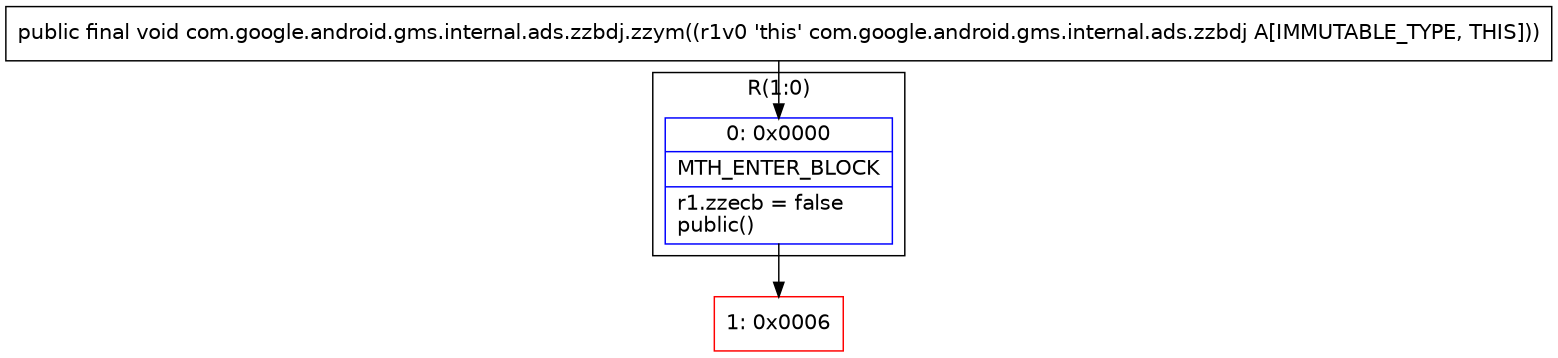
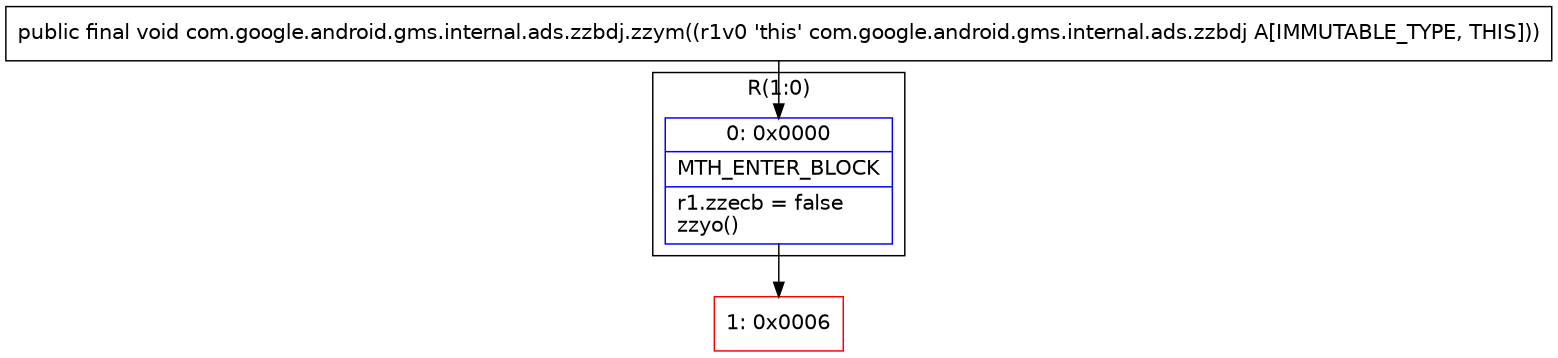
(716, 226) -> (708, 226)
